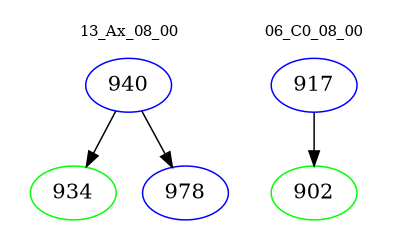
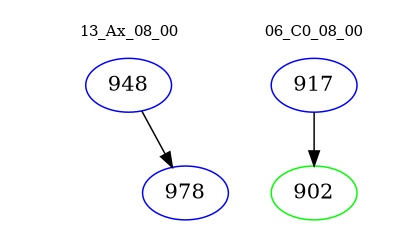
(129, 85) -> (129, 85)
(73, 193) -> none
